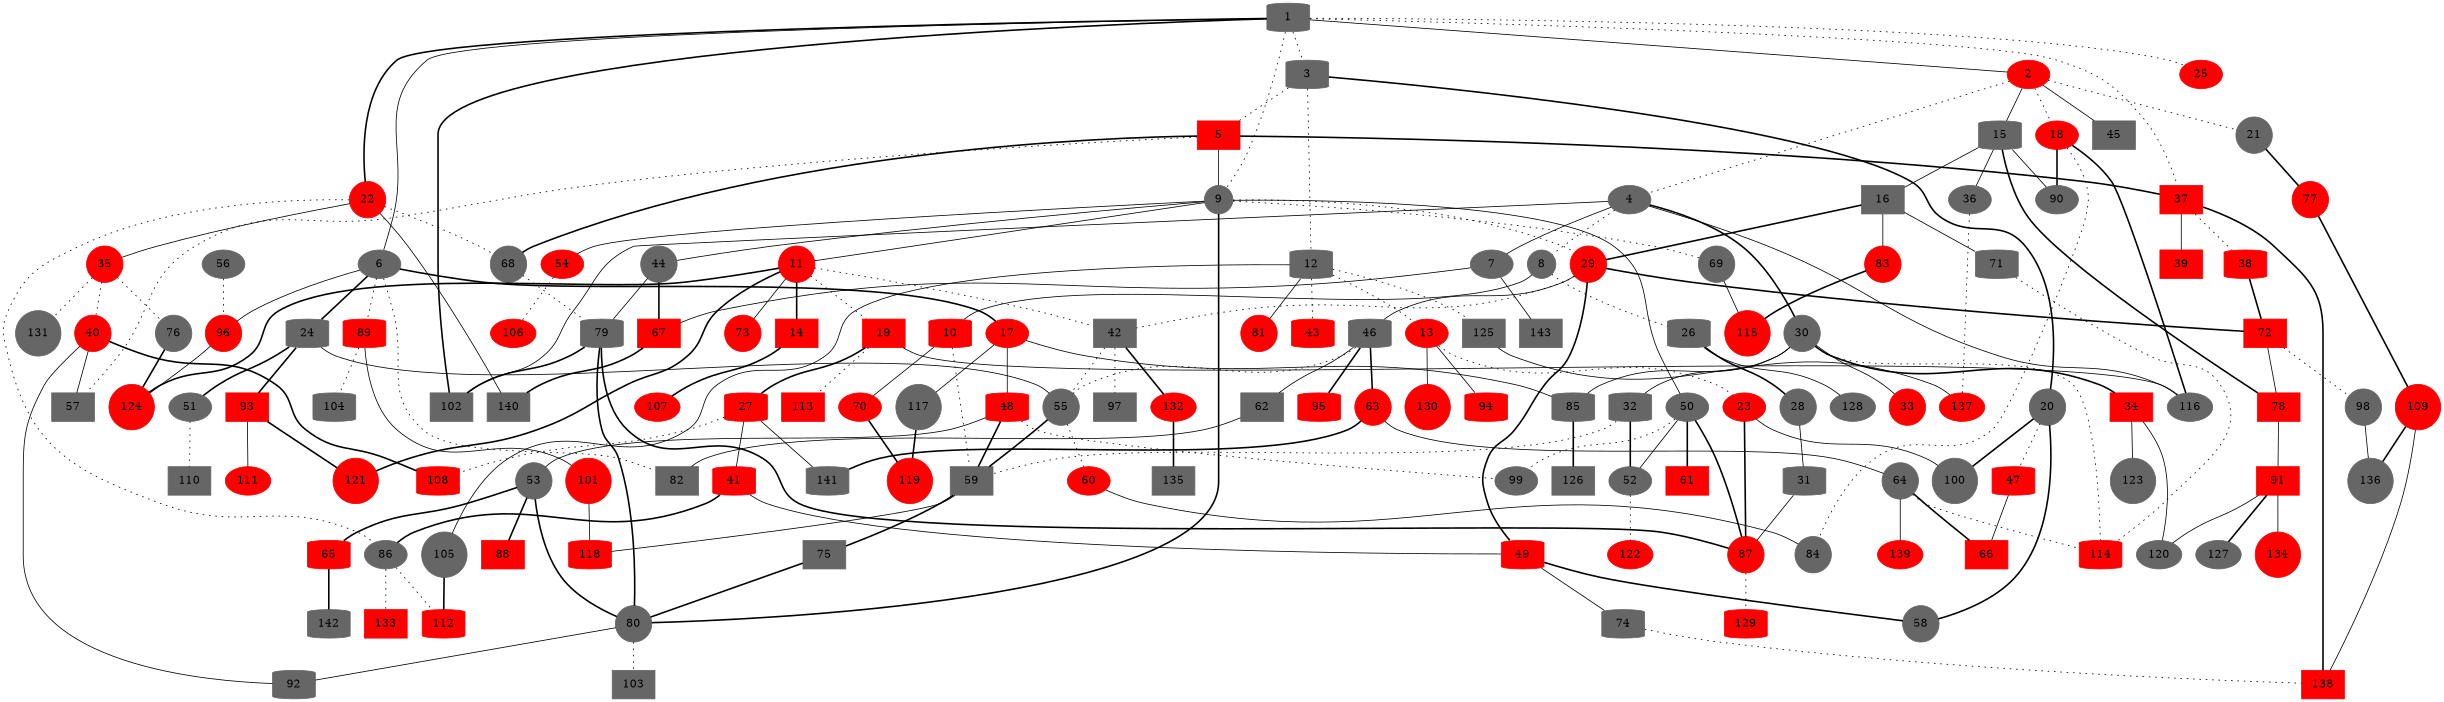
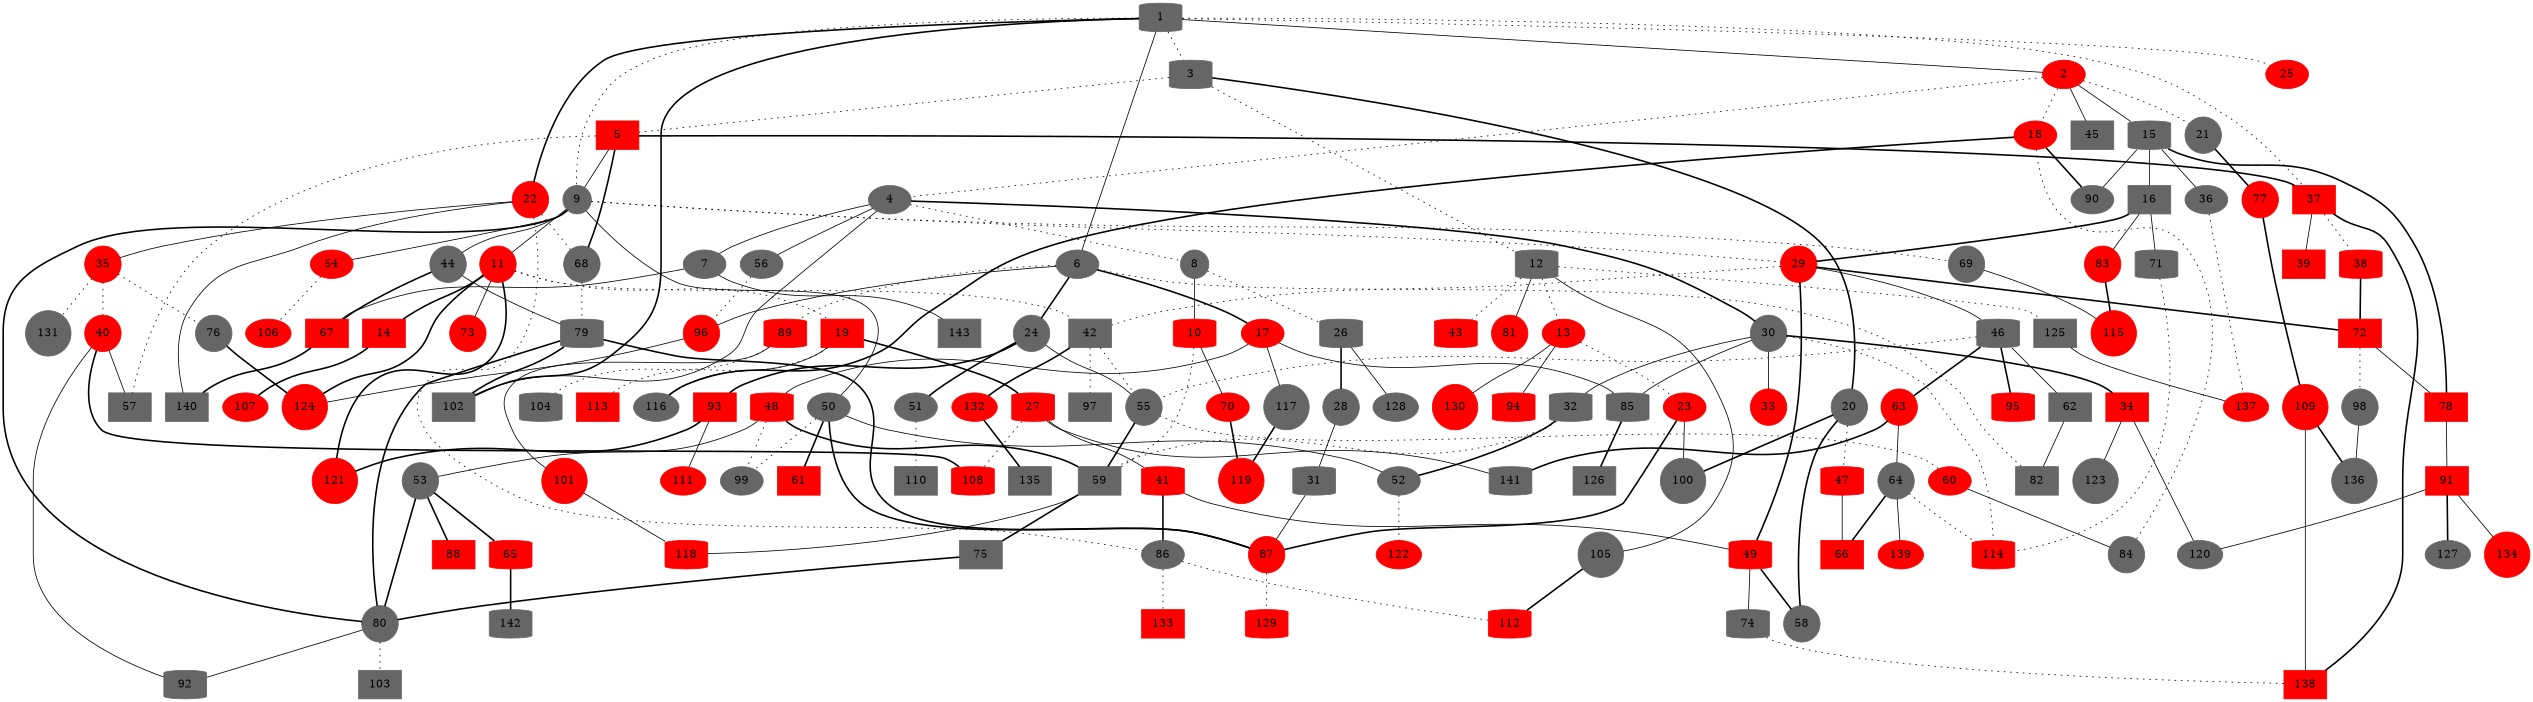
(1908, 318) -> (825, 231)
(307, 333) -> (1032, 333)
